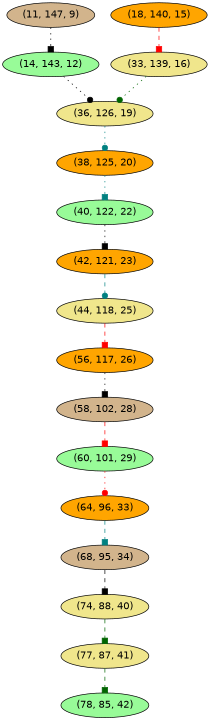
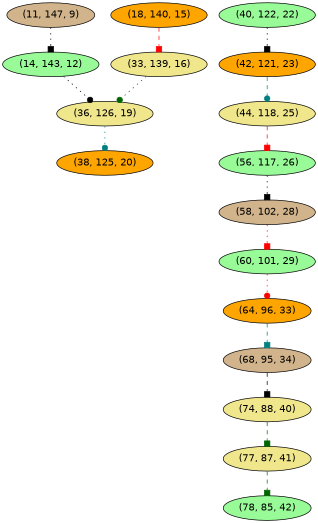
(105, 184) -> none
(105, 360) -> (267, 163)
(105, 431) -> (267, 234)
